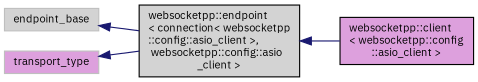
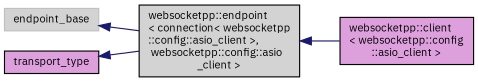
(52, 62) -> (52, 62)
